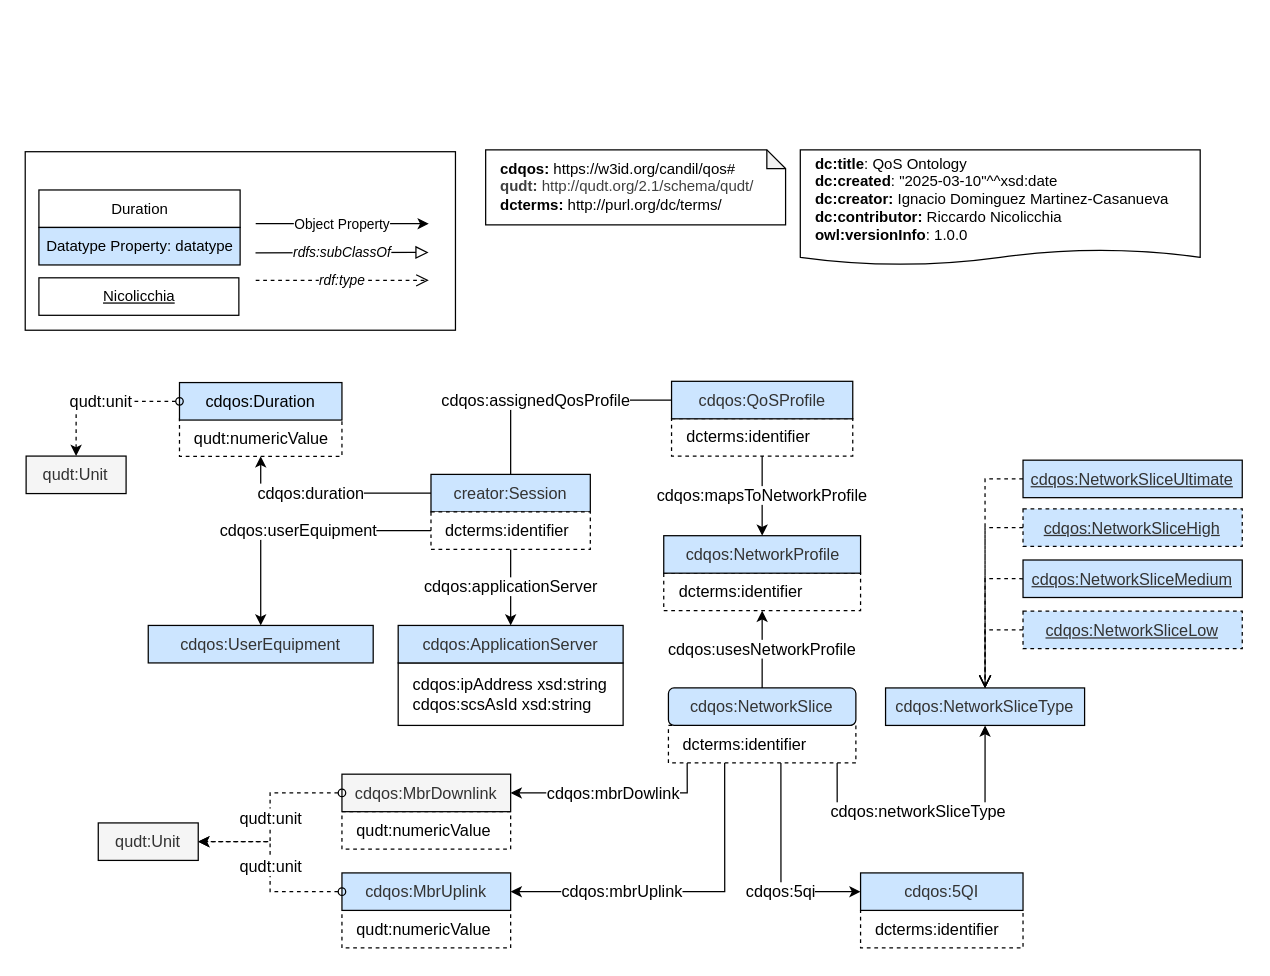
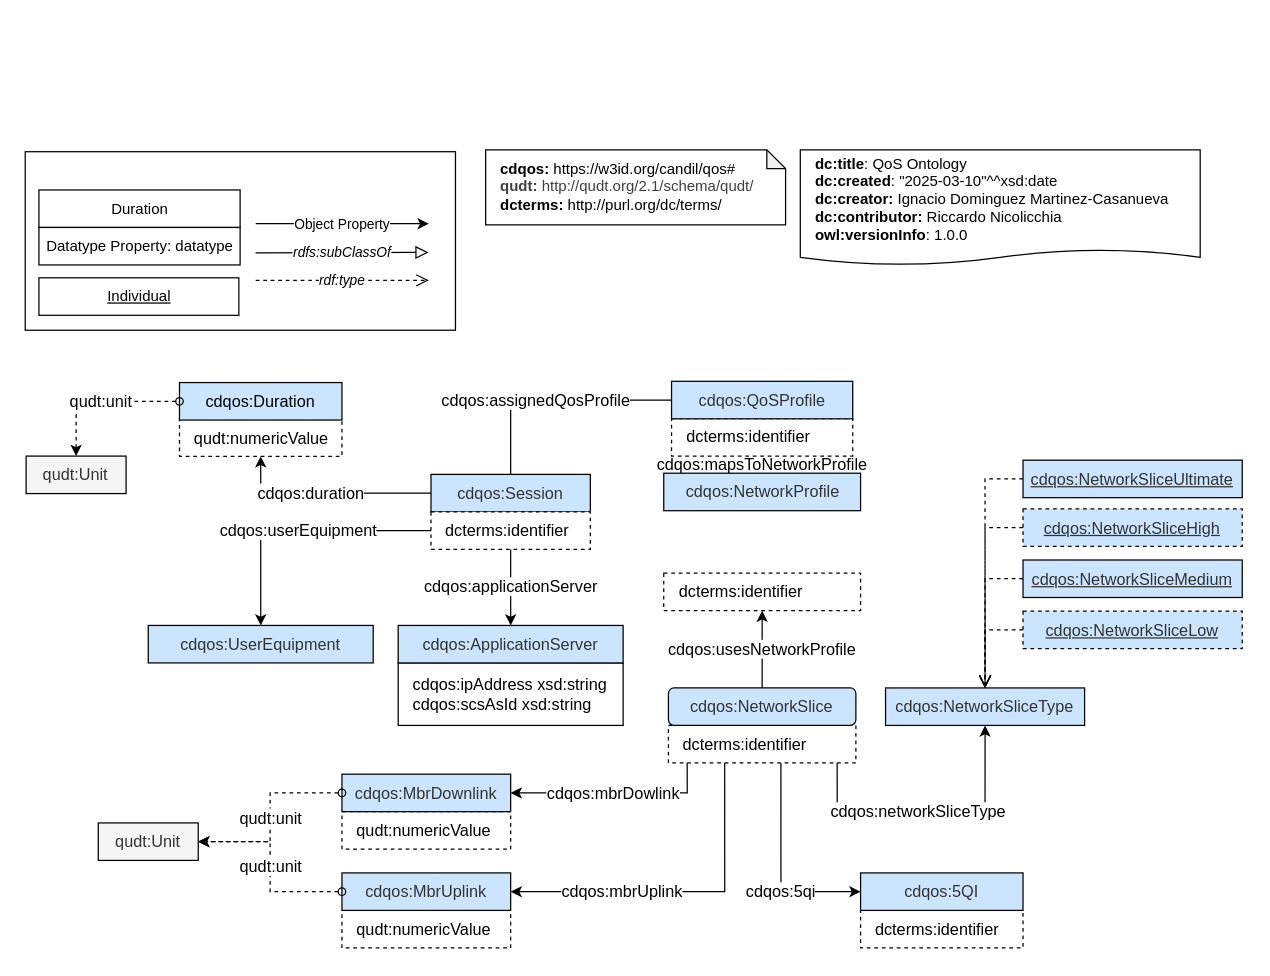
(139, 246) -> (139, 246)
(139, 297) -> (139, 297)
(511, 493) -> (511, 493)
(762, 555) -> (762, 492)
(426, 793) -> (426, 793)
